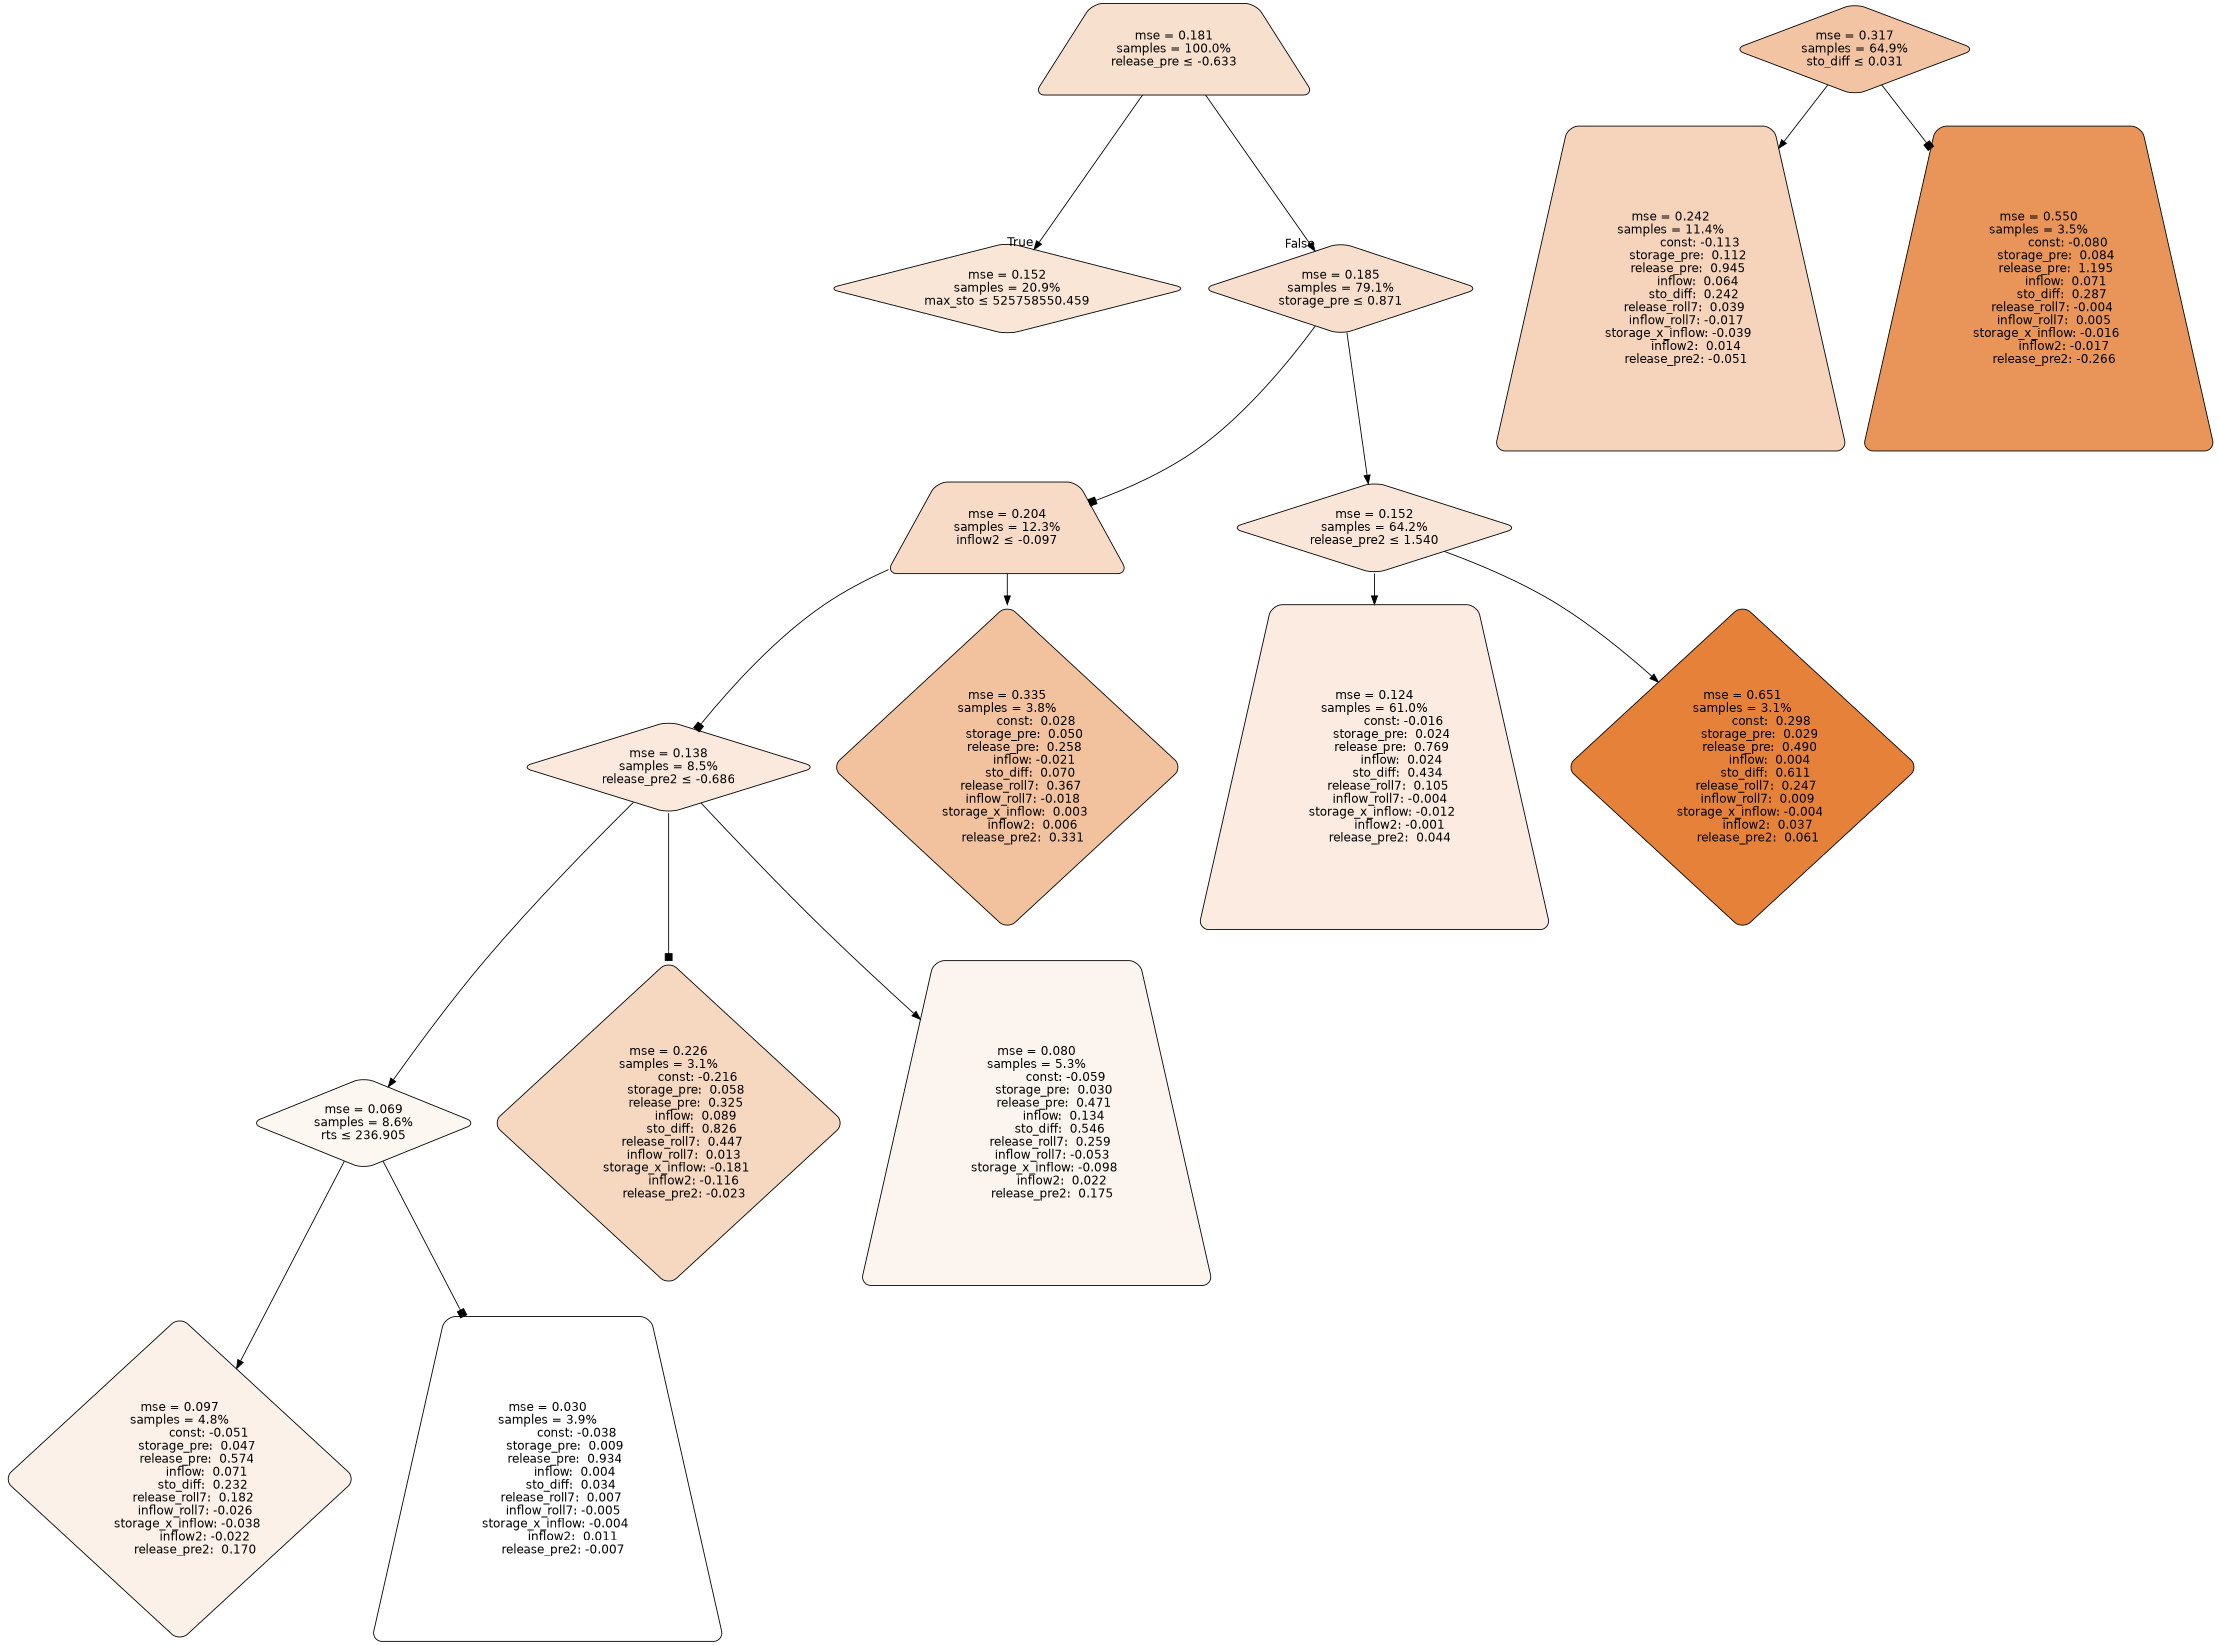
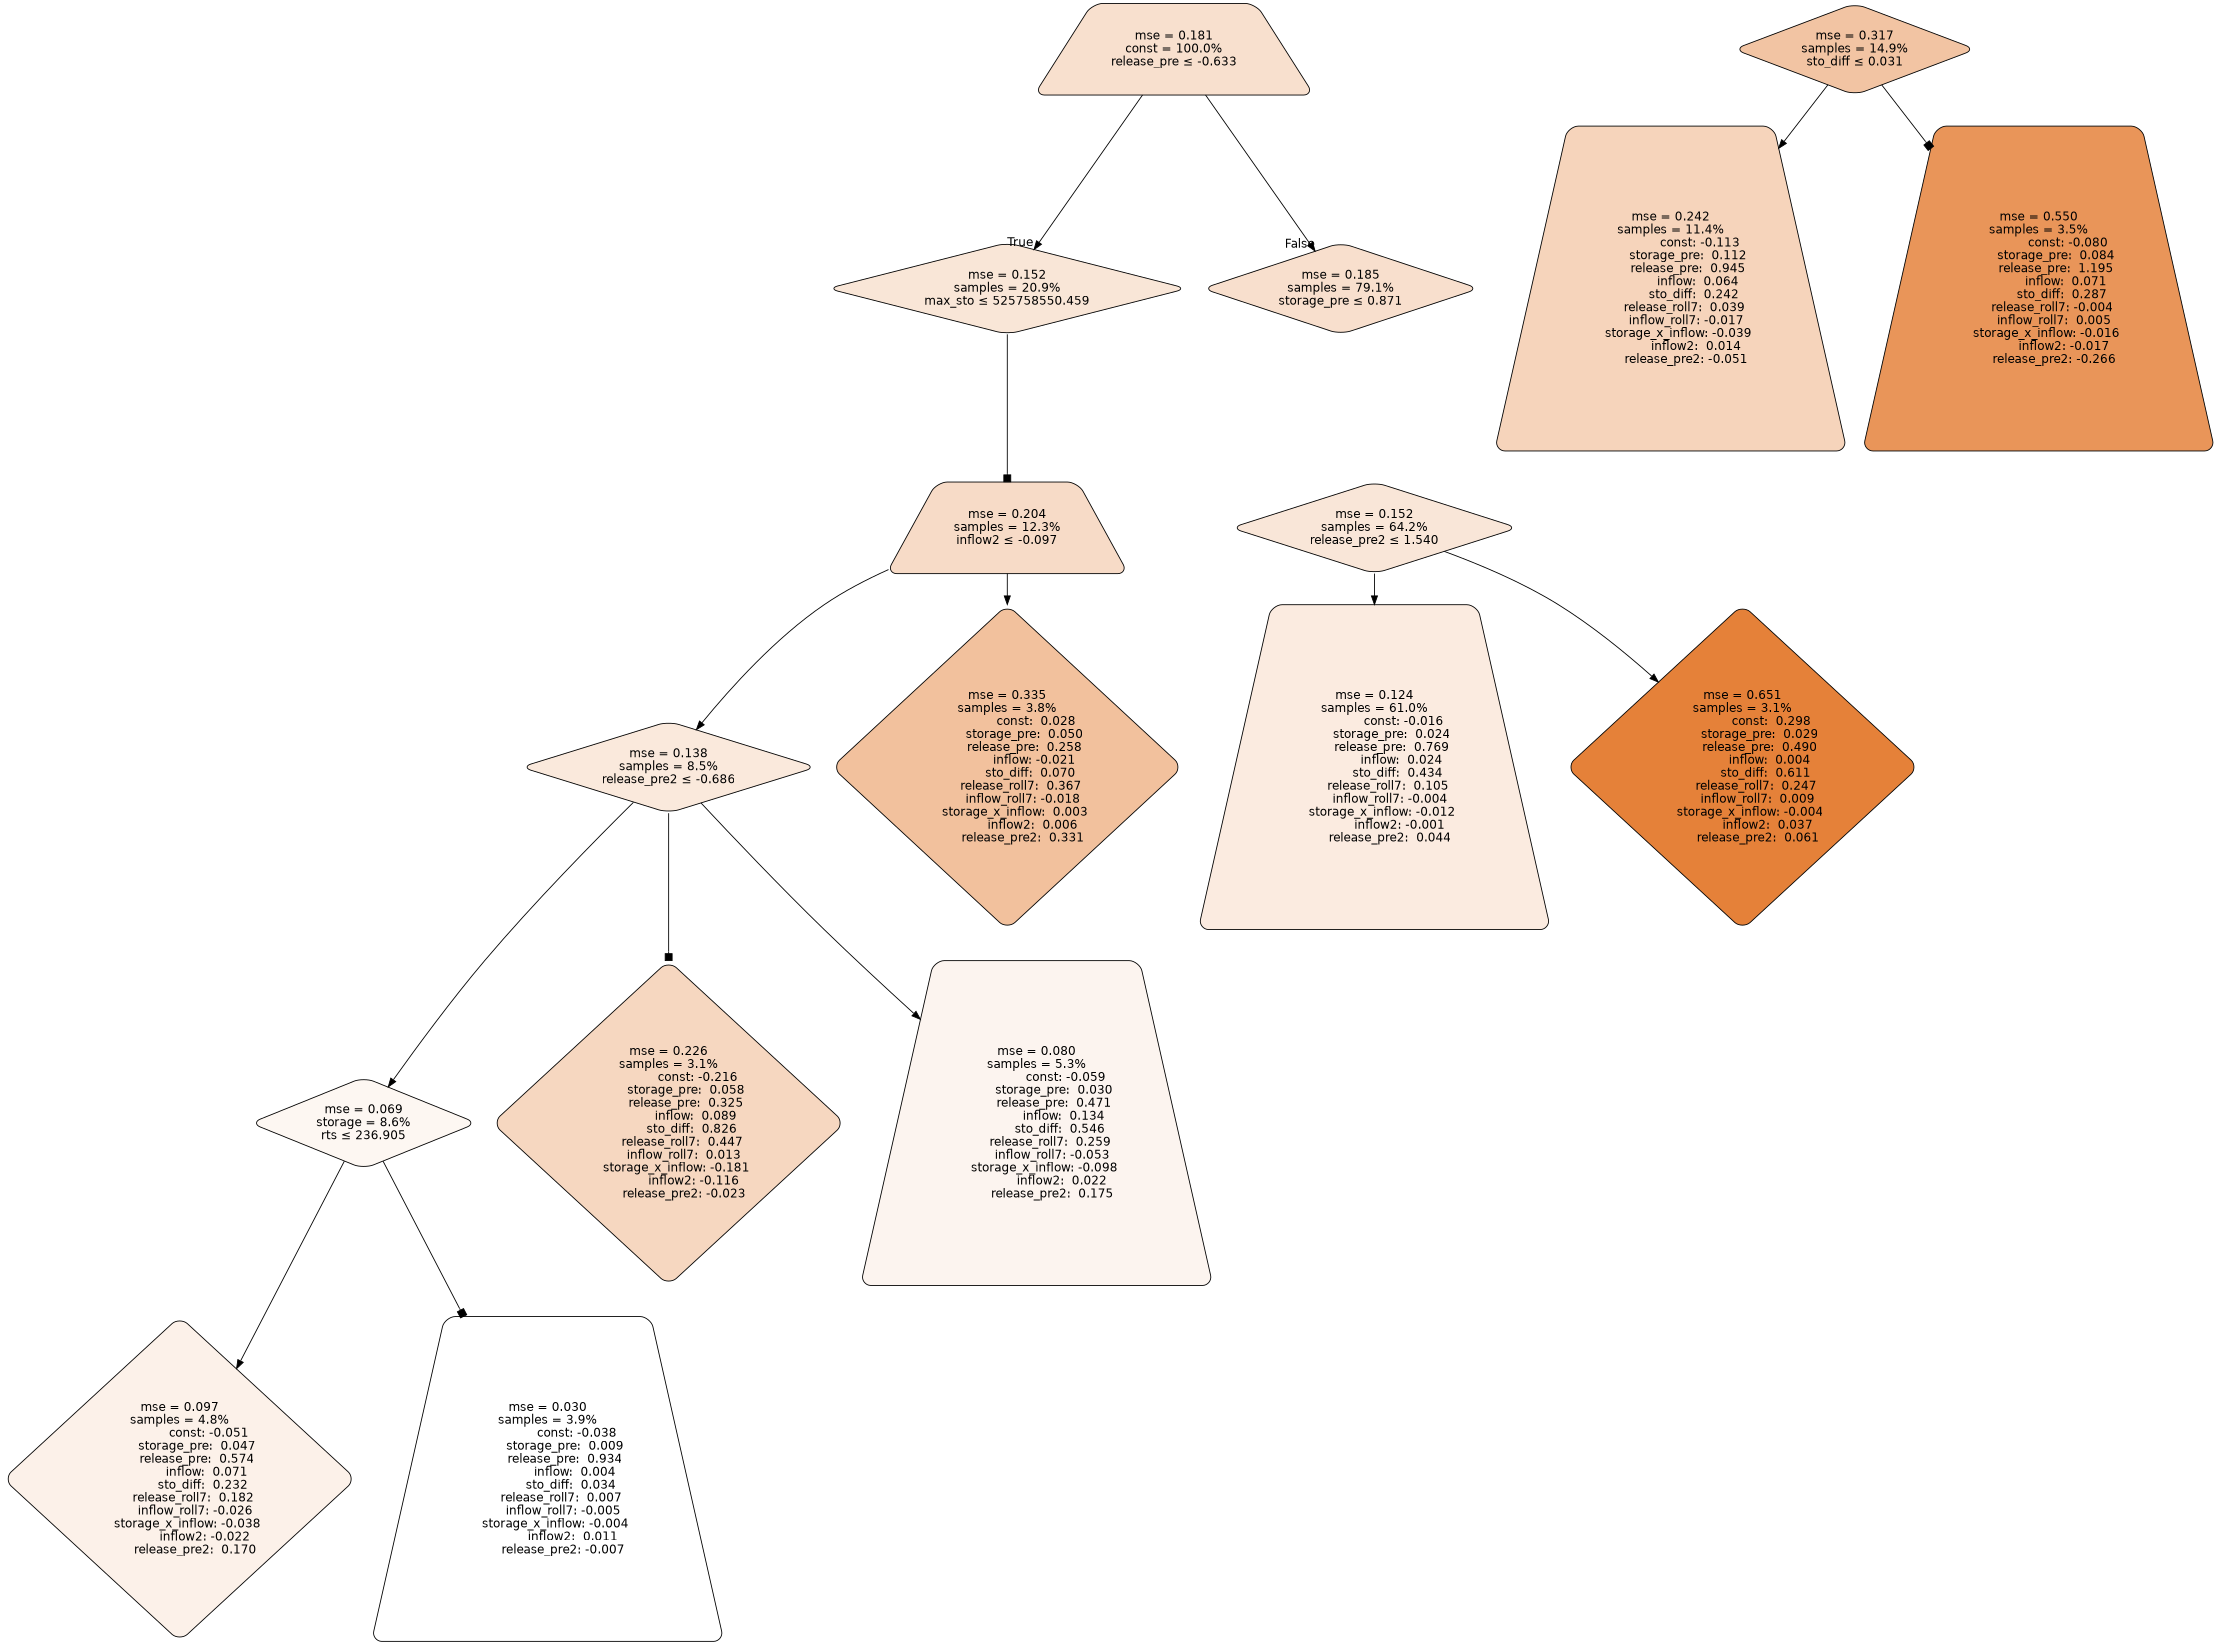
(1174, 49) -> (1174, 49)
(1855, 49) -> (1855, 49)
(1357, 404) -> none
(1220, 431) -> (1007, 404)
(786, 635) -> (786, 635)
(364, 1123) -> (364, 1123)
